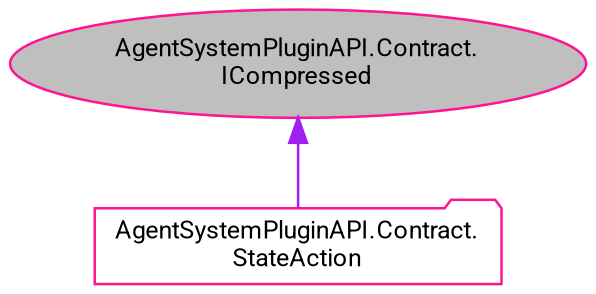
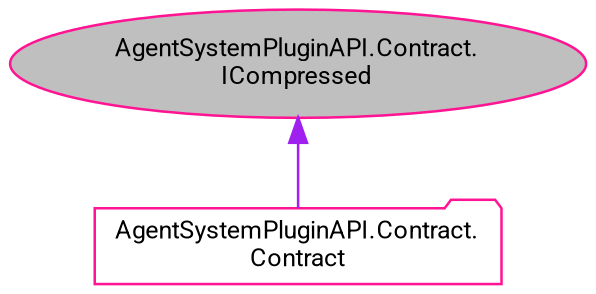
(298, 246) -> (298, 246)
